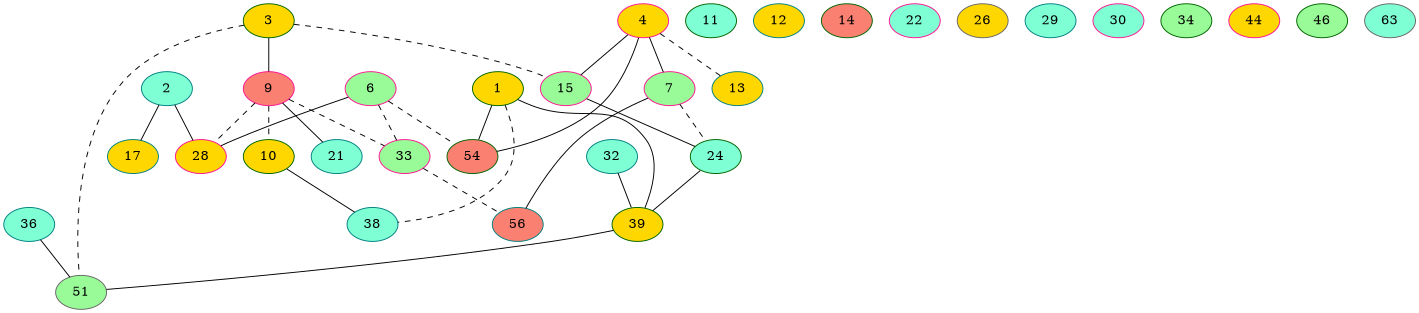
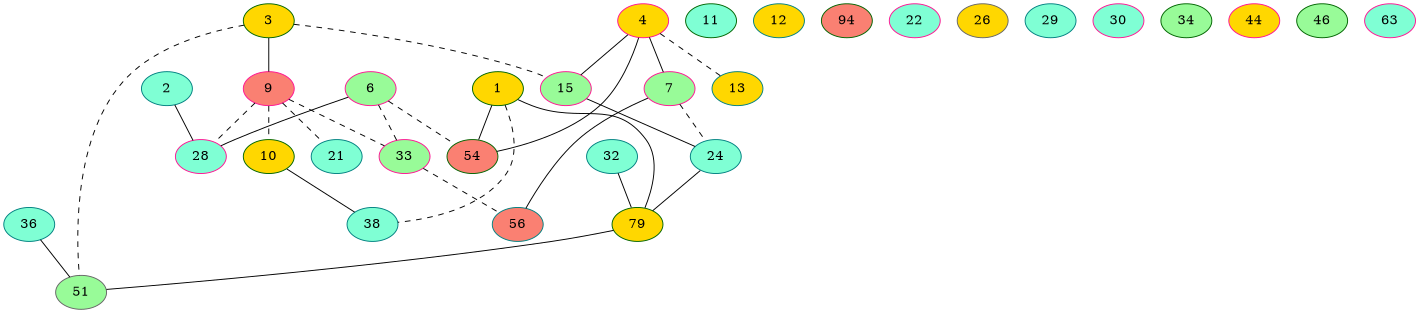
(847, 21) -> (847, 21)
(1390, 21) -> (1390, 21)
(303, 122) -> (303, 122)
(133, 157) -> none
(201, 157) -> (201, 157)
(716, 157) -> (716, 157)
(638, 224) -> (638, 224)
